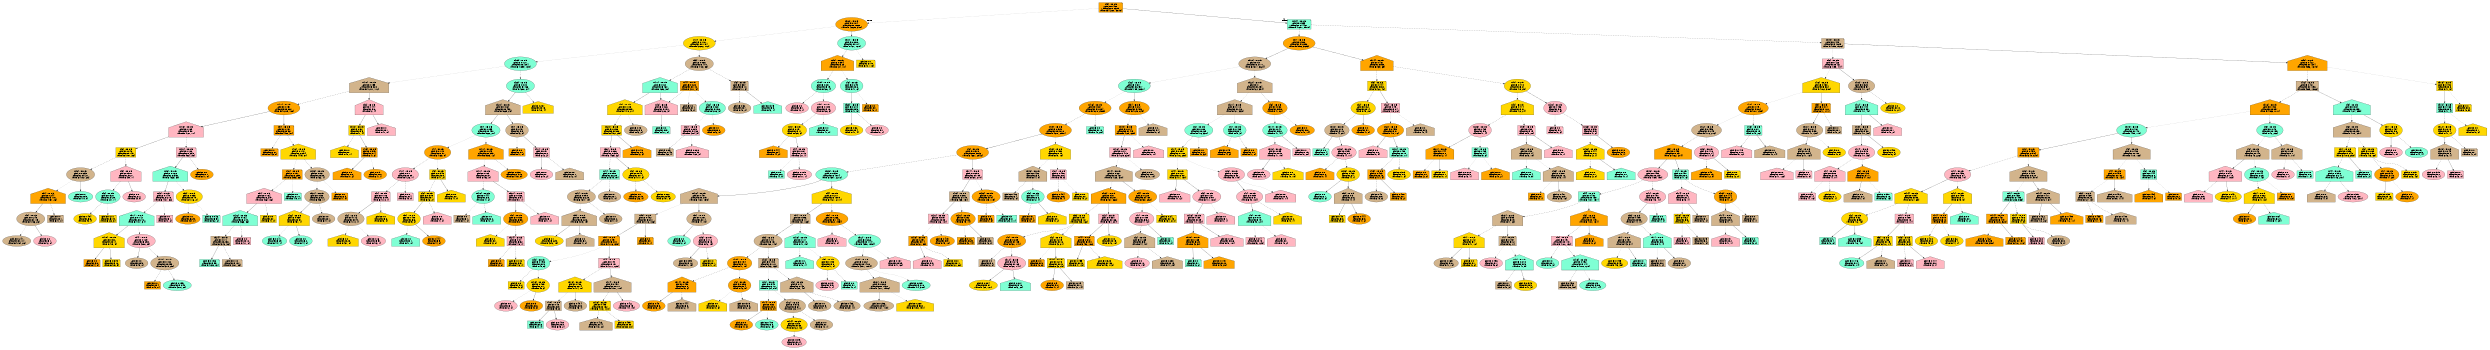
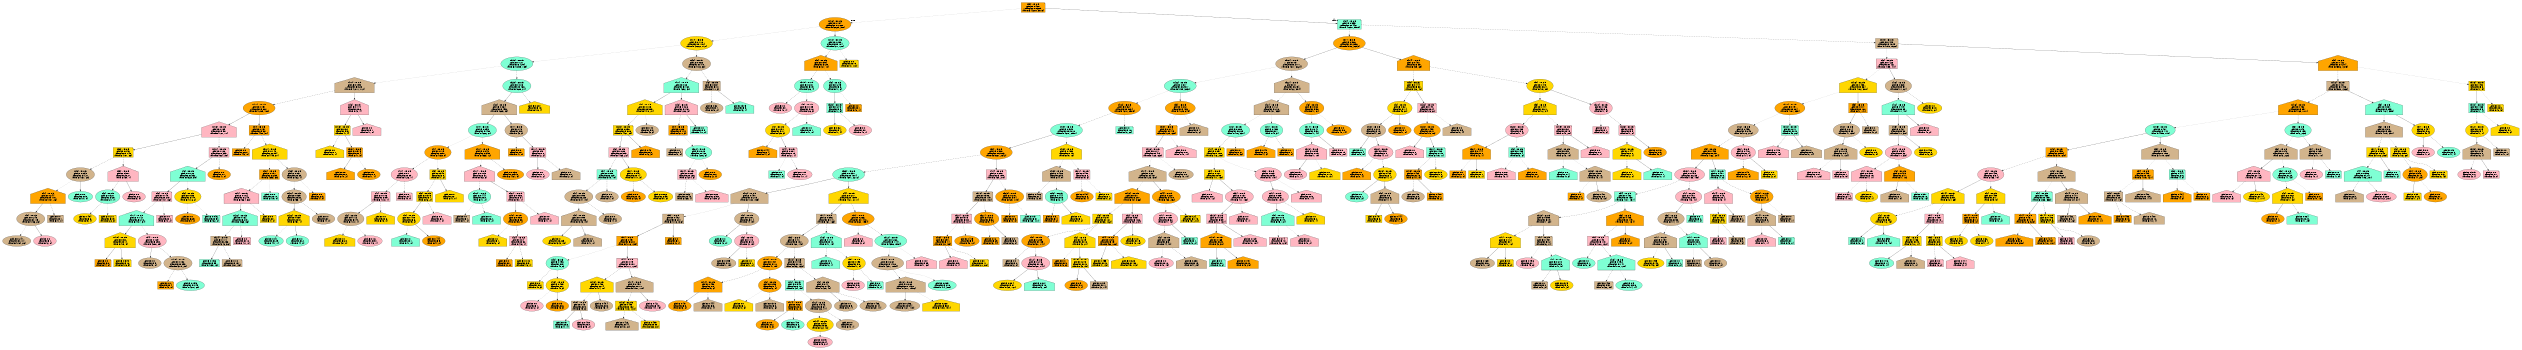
(677, 96) -> (680, 119)
(1055, 130) -> (1066, 130)
